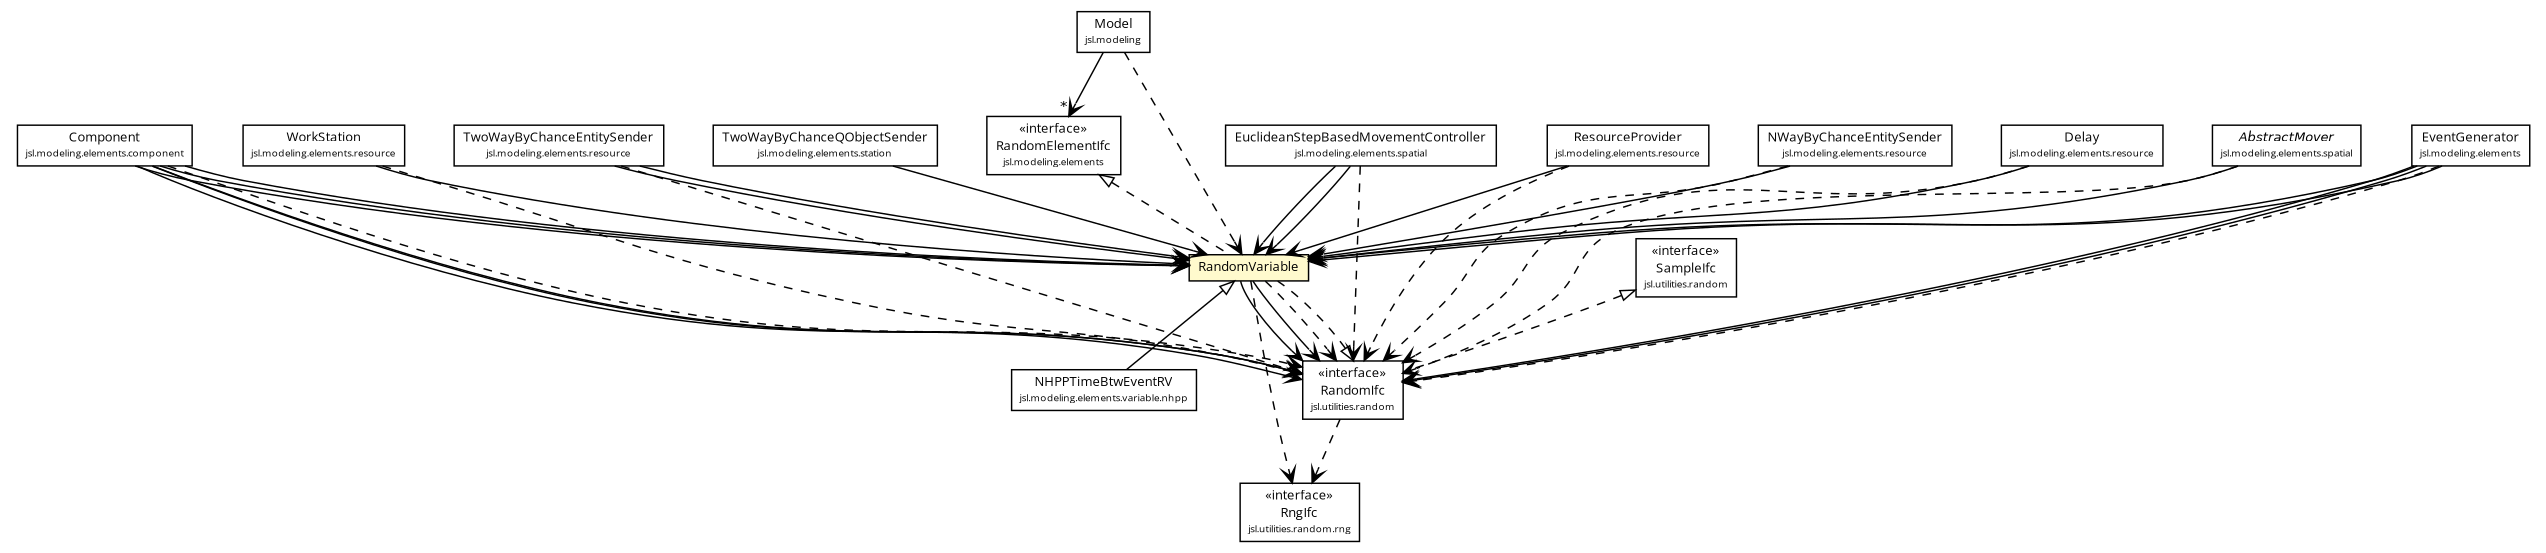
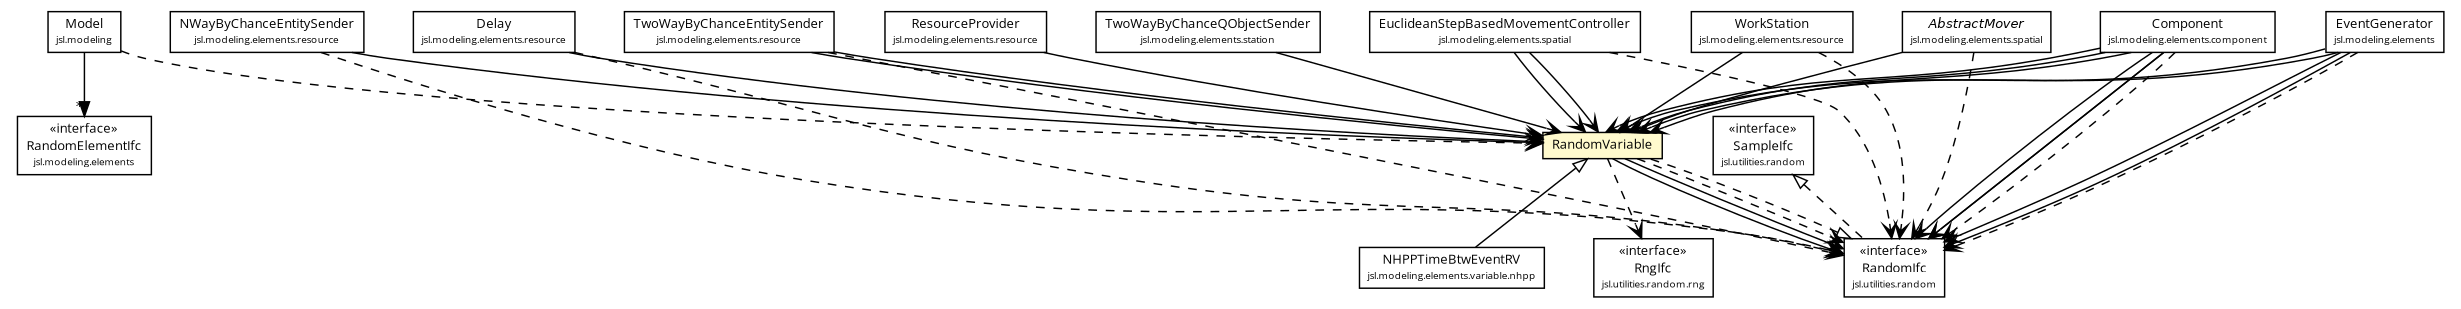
(1090, 78) -> (84, 77)
(1471, 217) -> none
(1171, 219) -> none
(1329, 444) -> none
